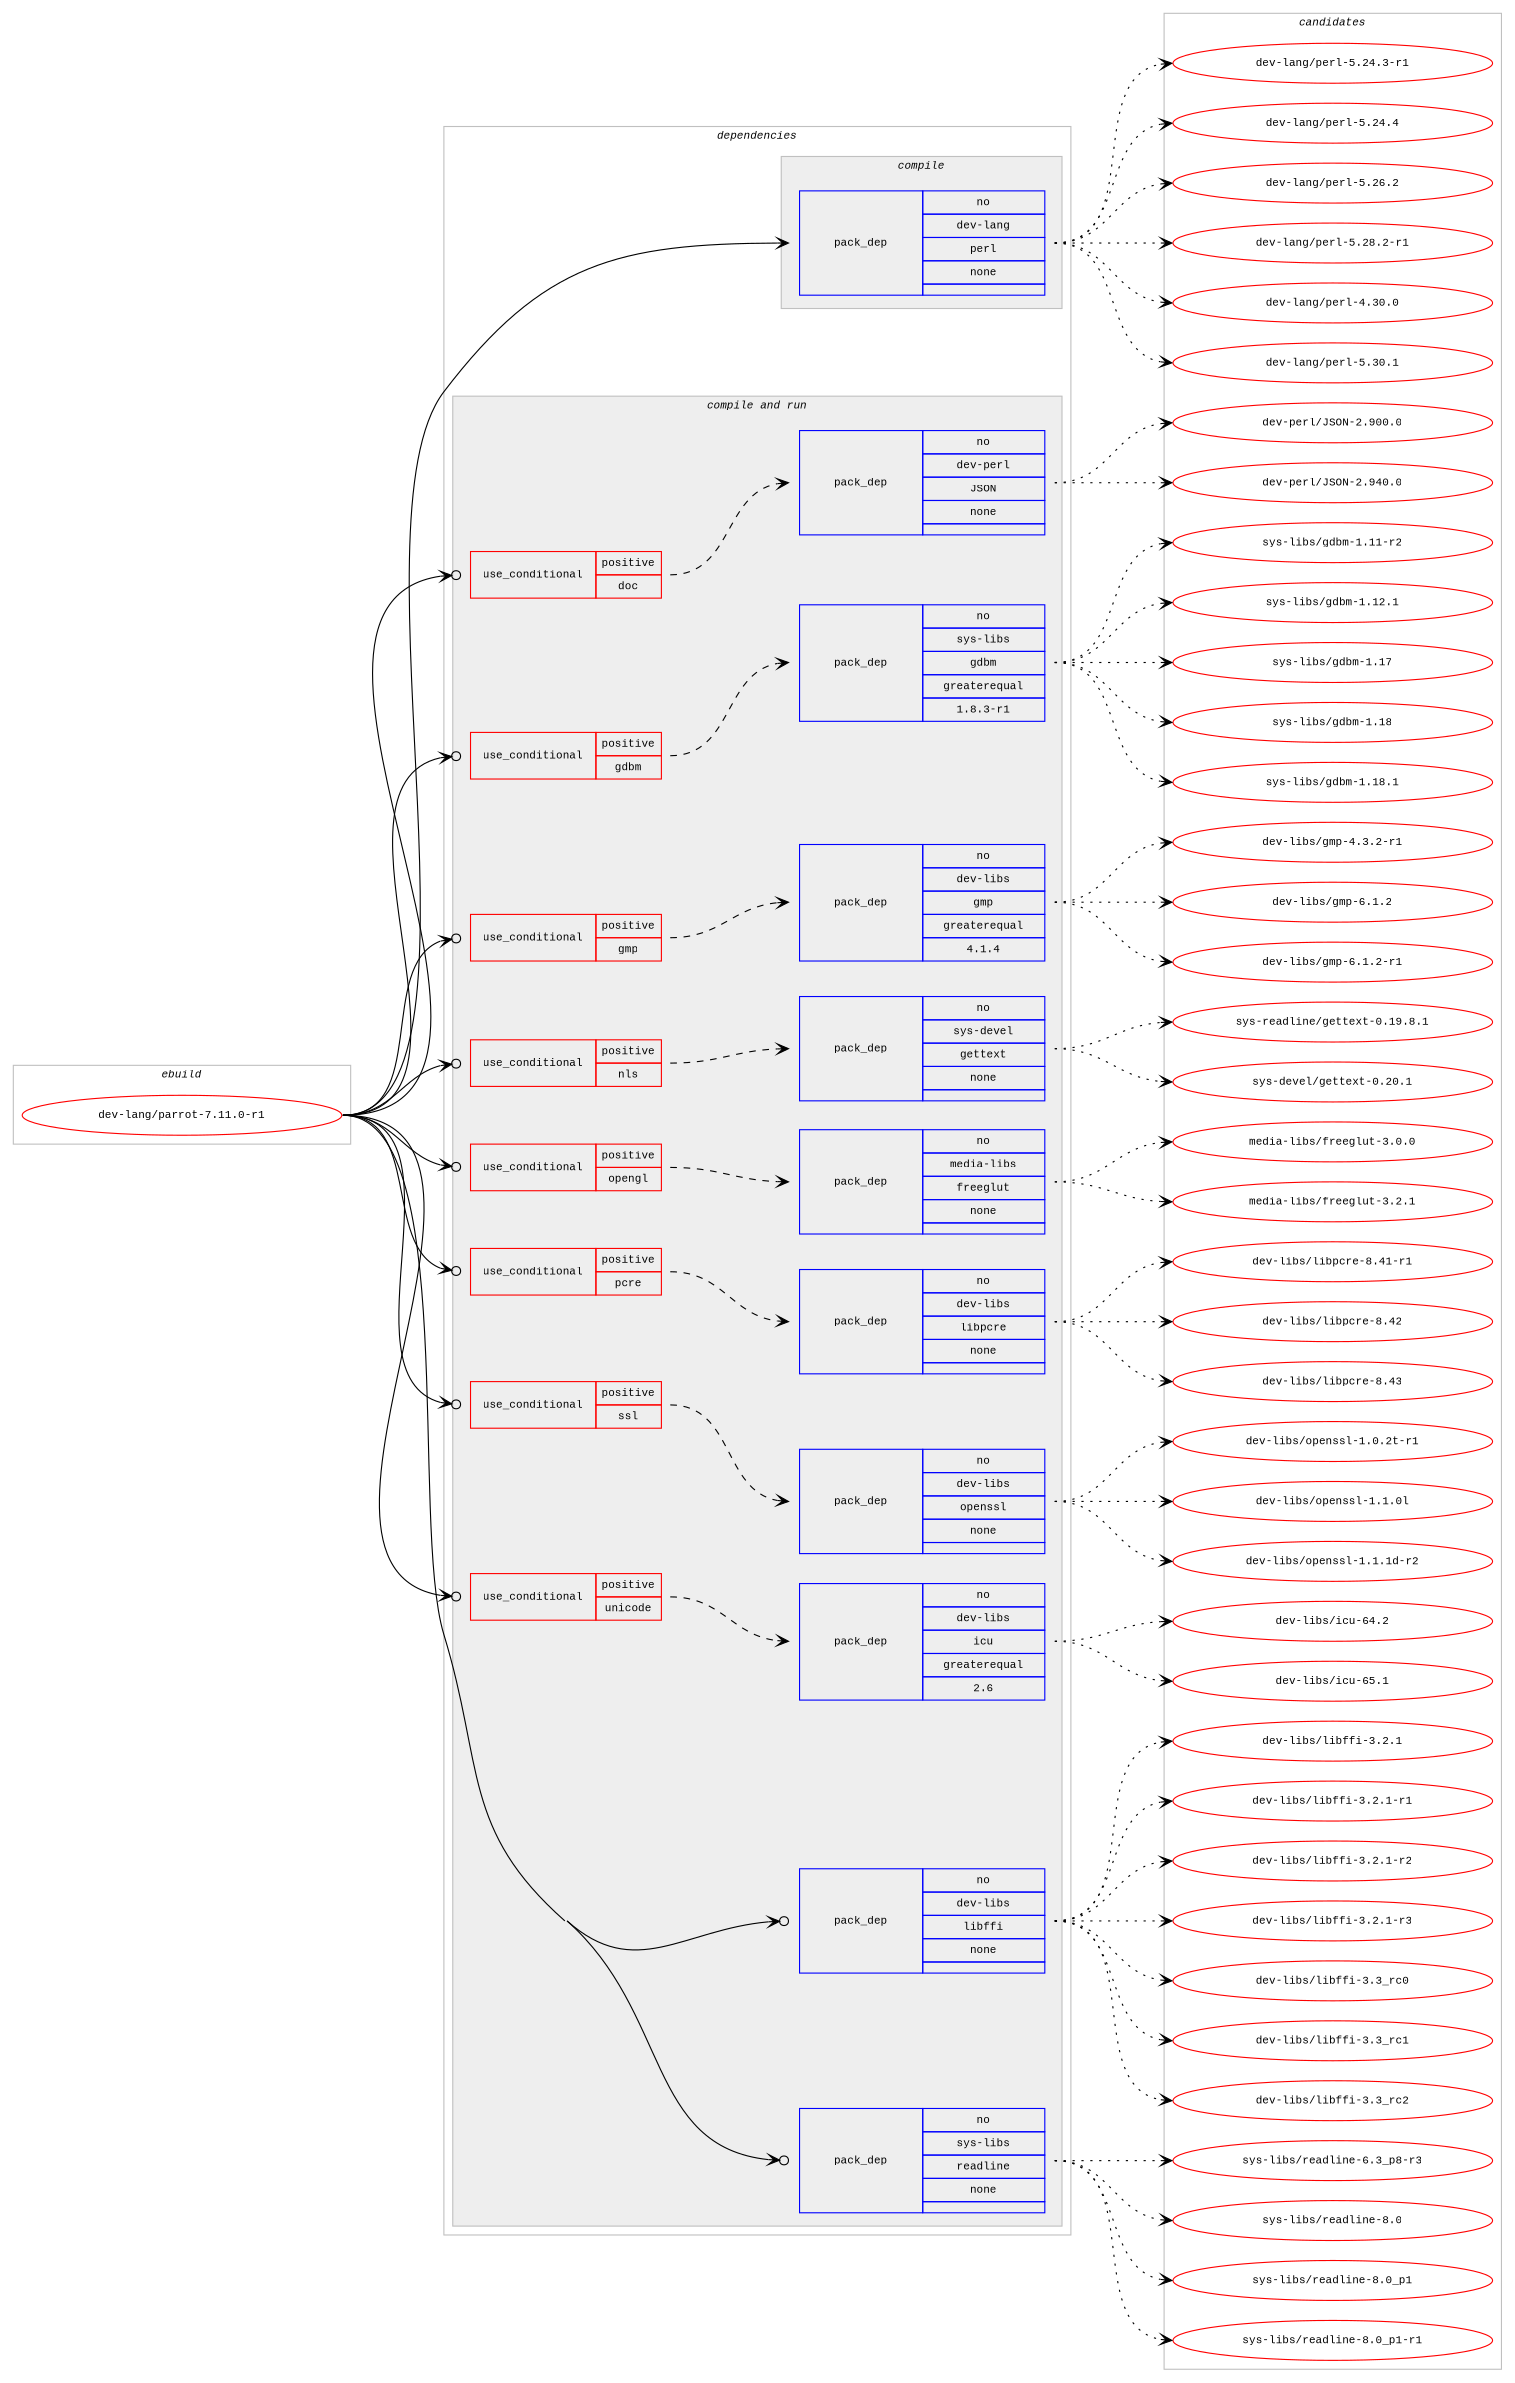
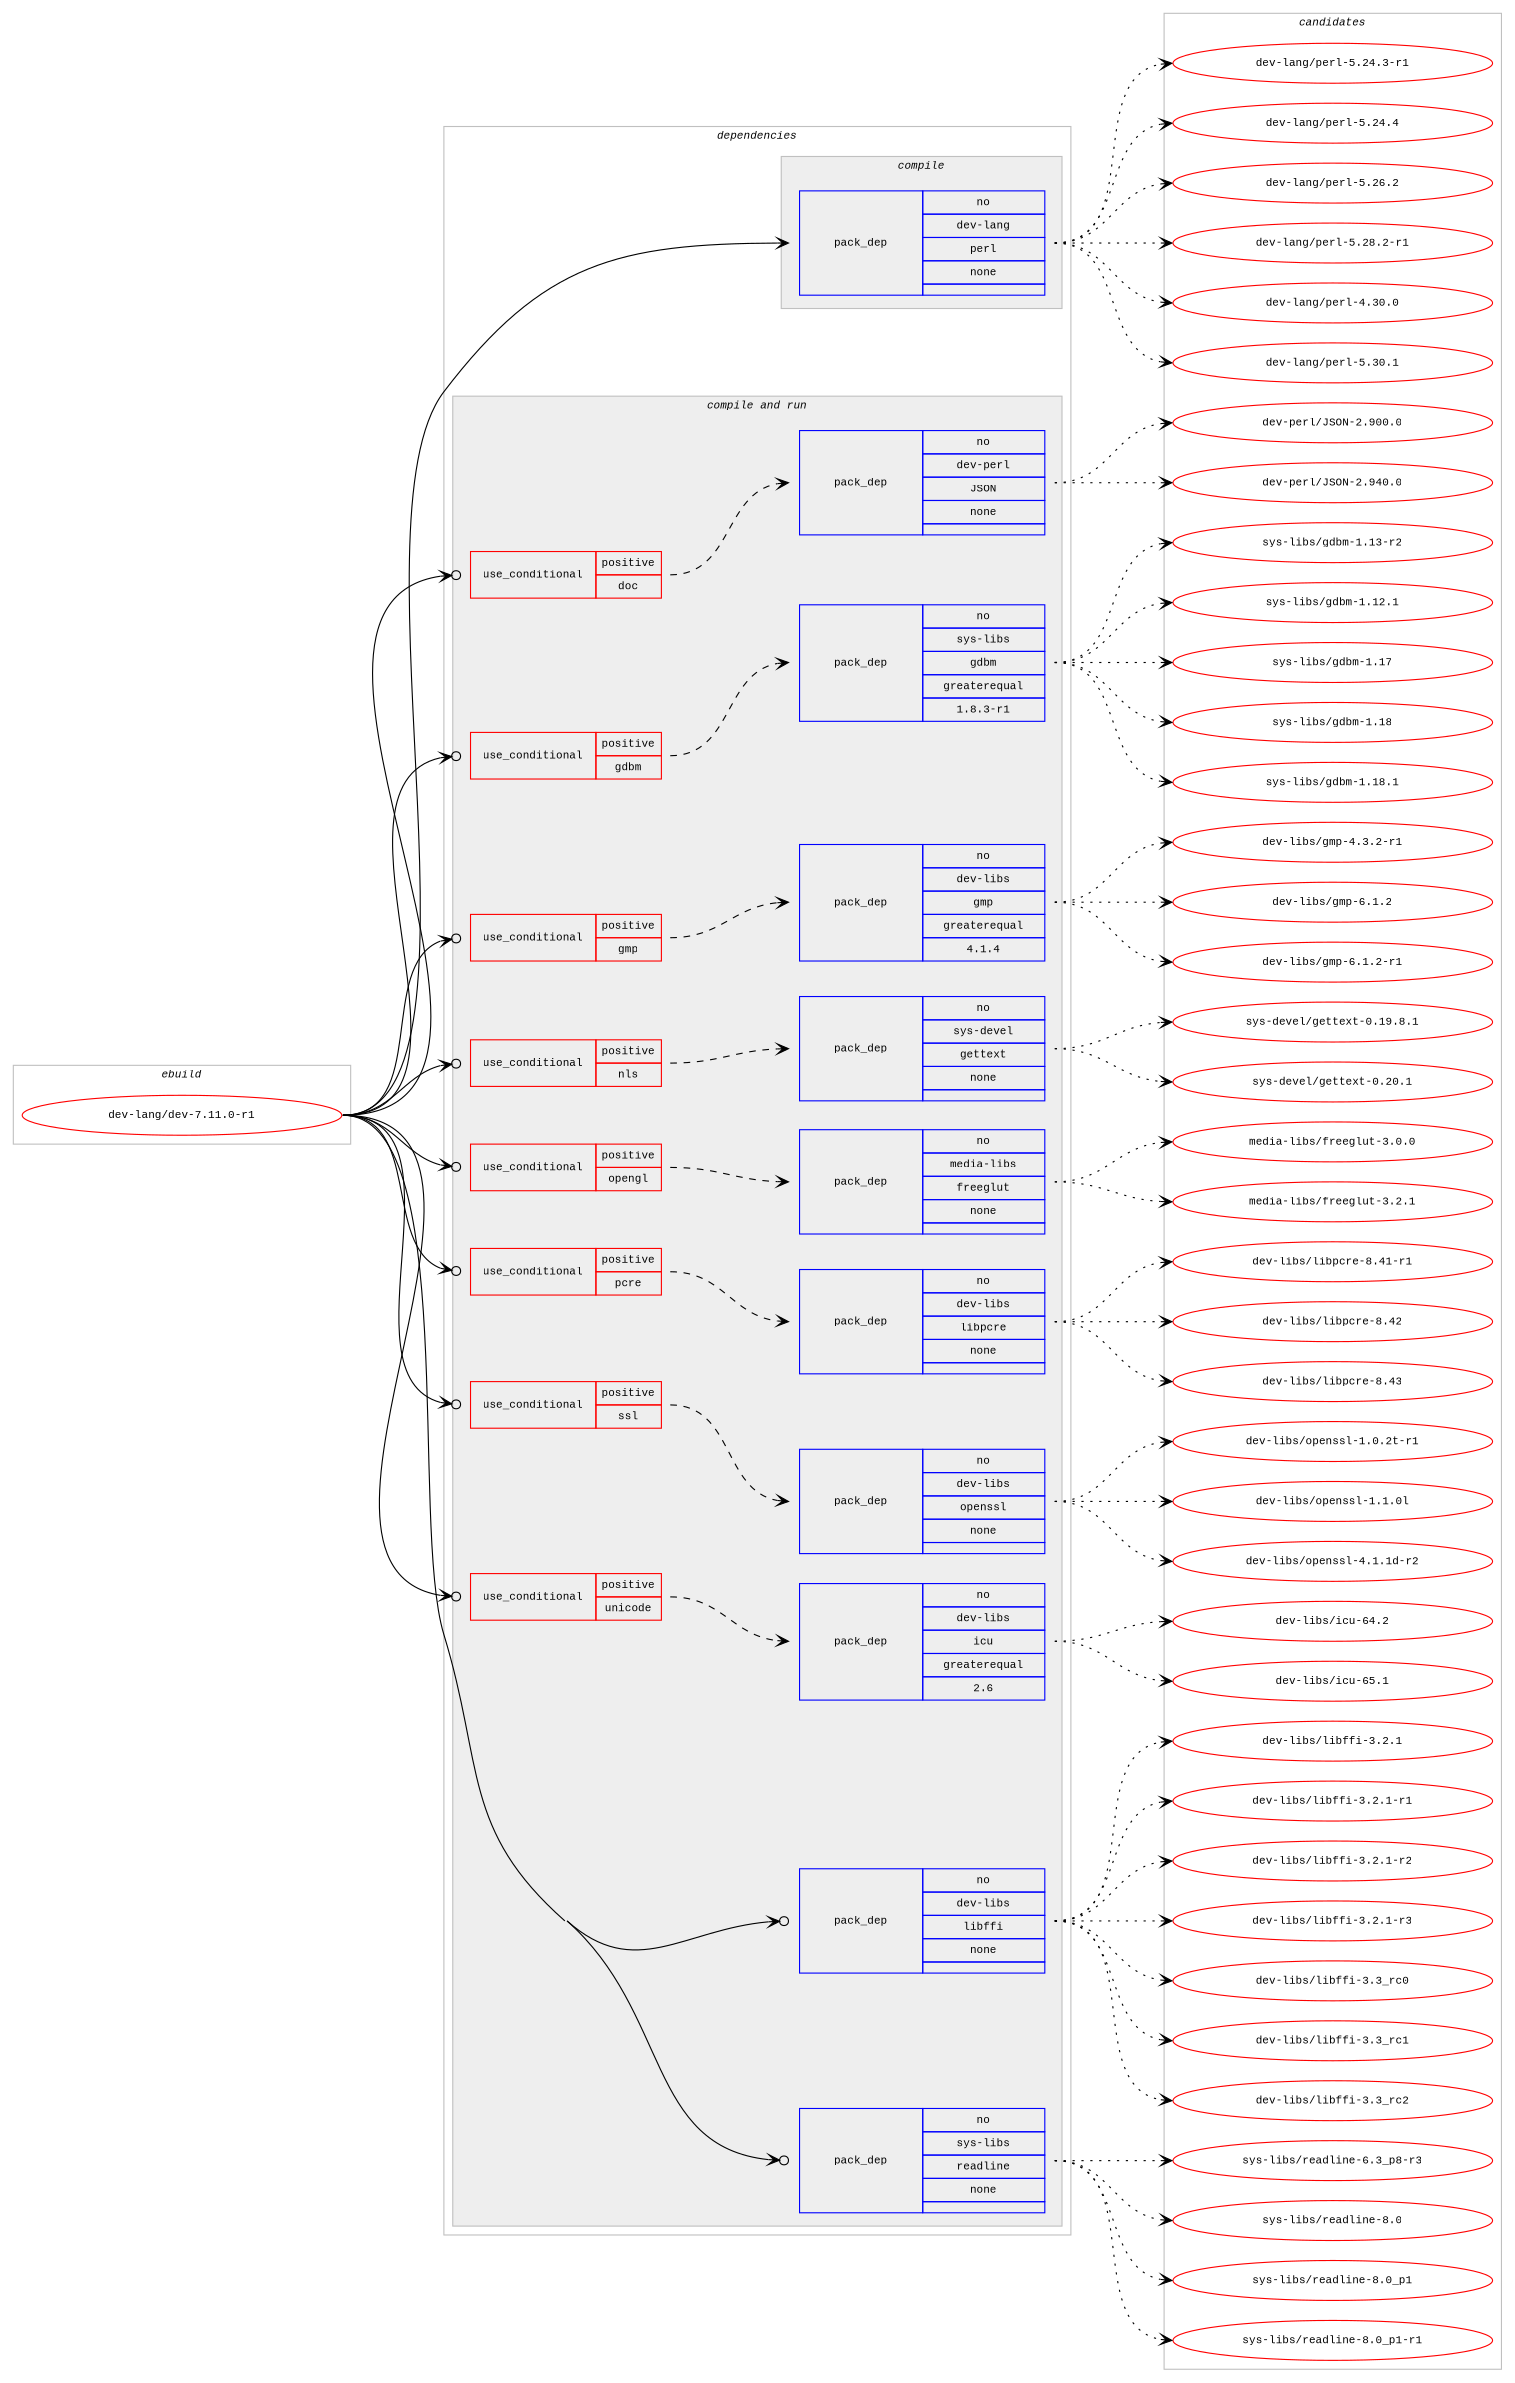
(1333, 543) -> (1333, 543)
(1333, 1022) -> (1333, 1022)
(182, 1115) -> (182, 1115)
(1333, 1561) -> (1333, 1561)
